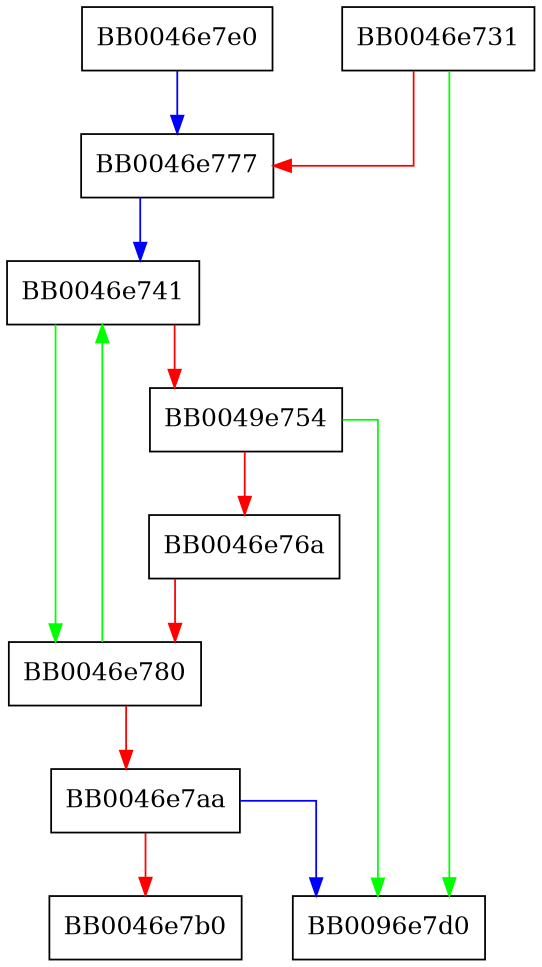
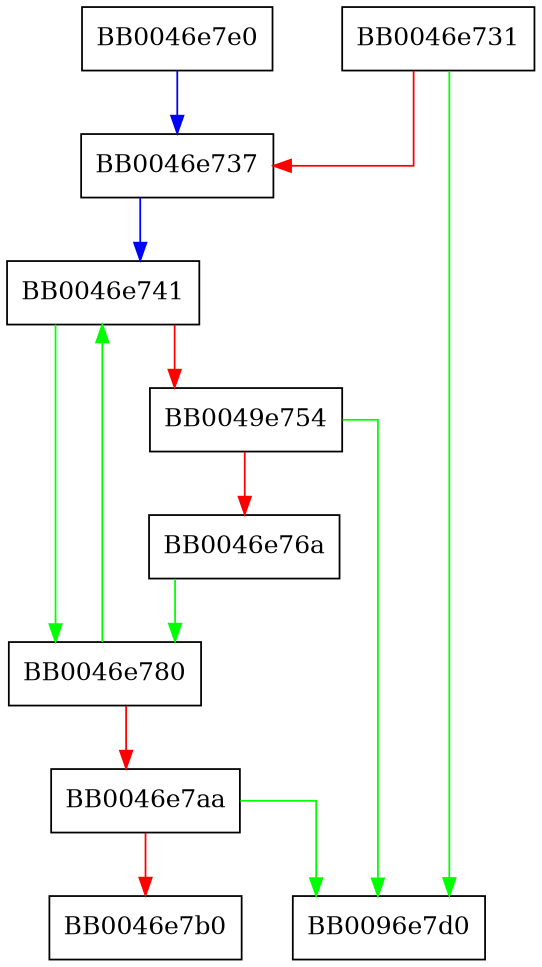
(177, 166) -> (177, 166)
(175, 601) -> (175, 601)
(316, 802) -> (316, 802)
